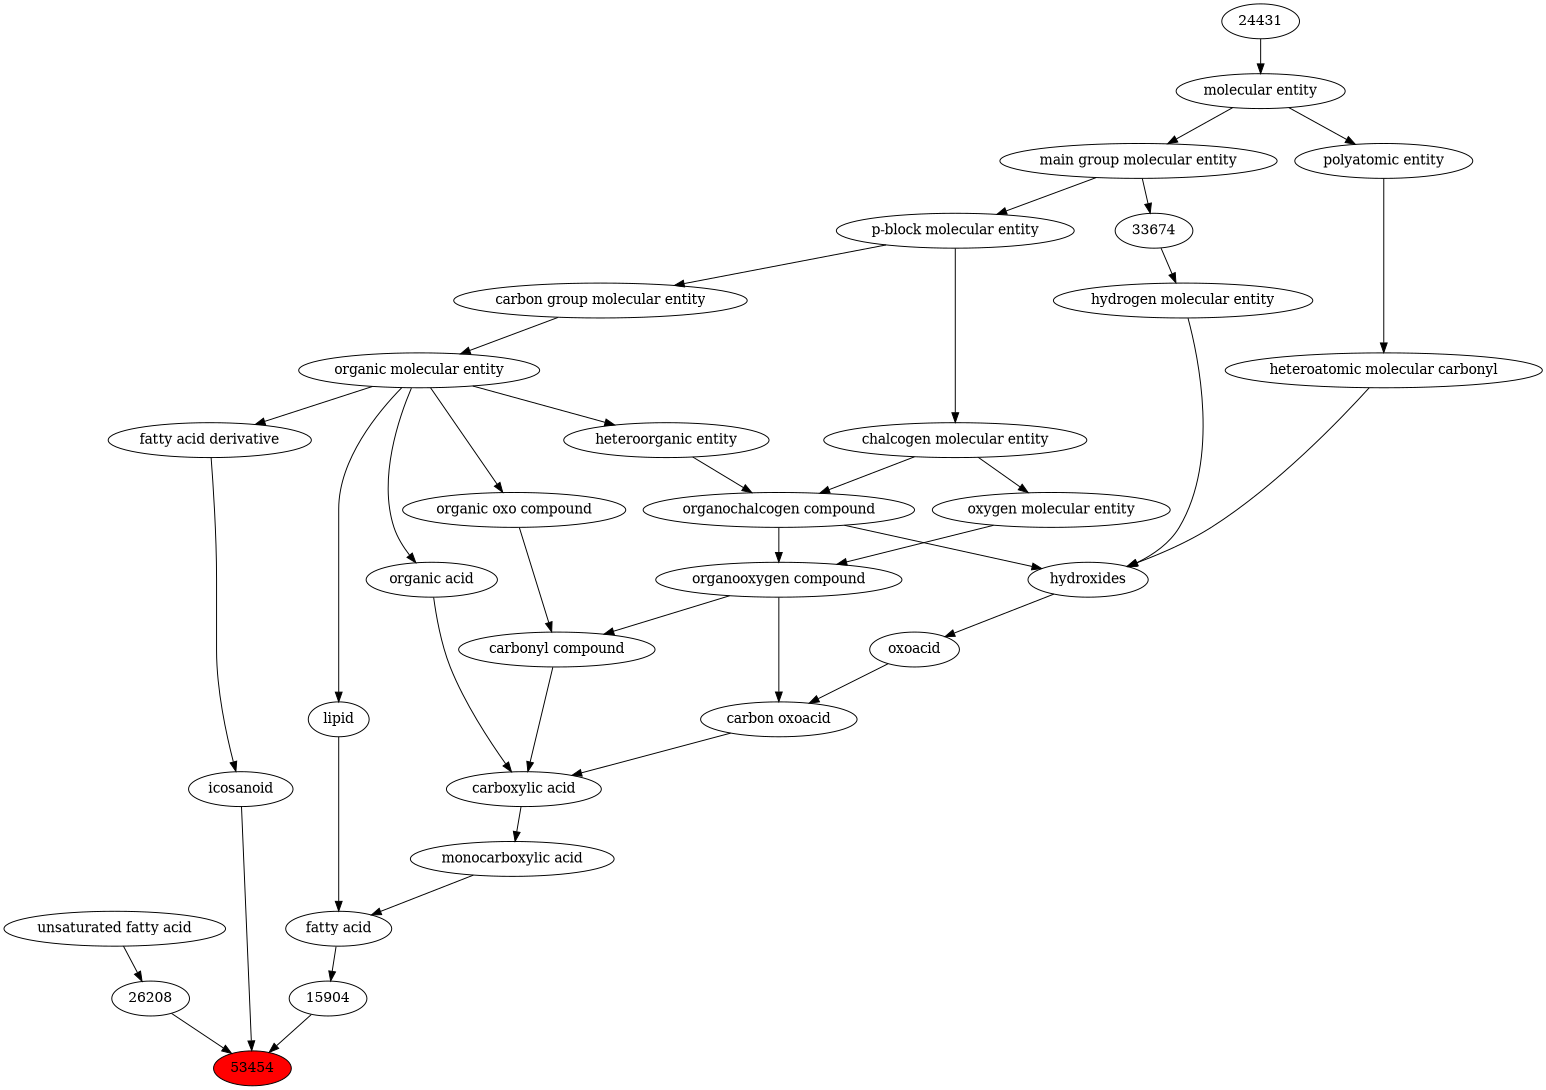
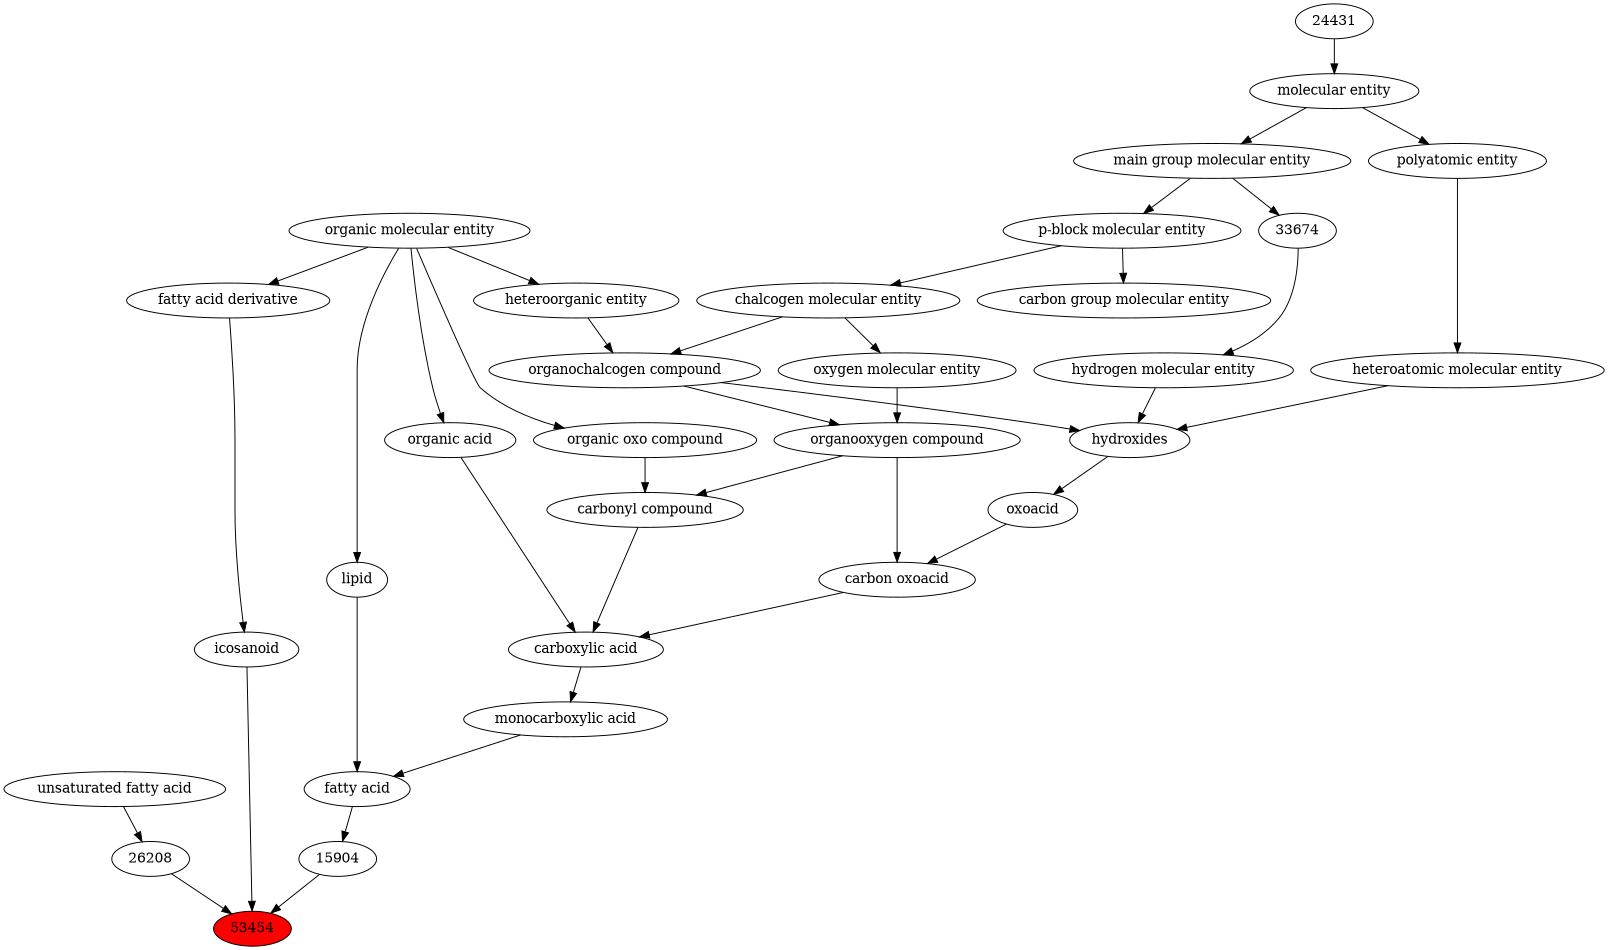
(514, 334) -> none
(1384, 370) -> (1457, 370)
